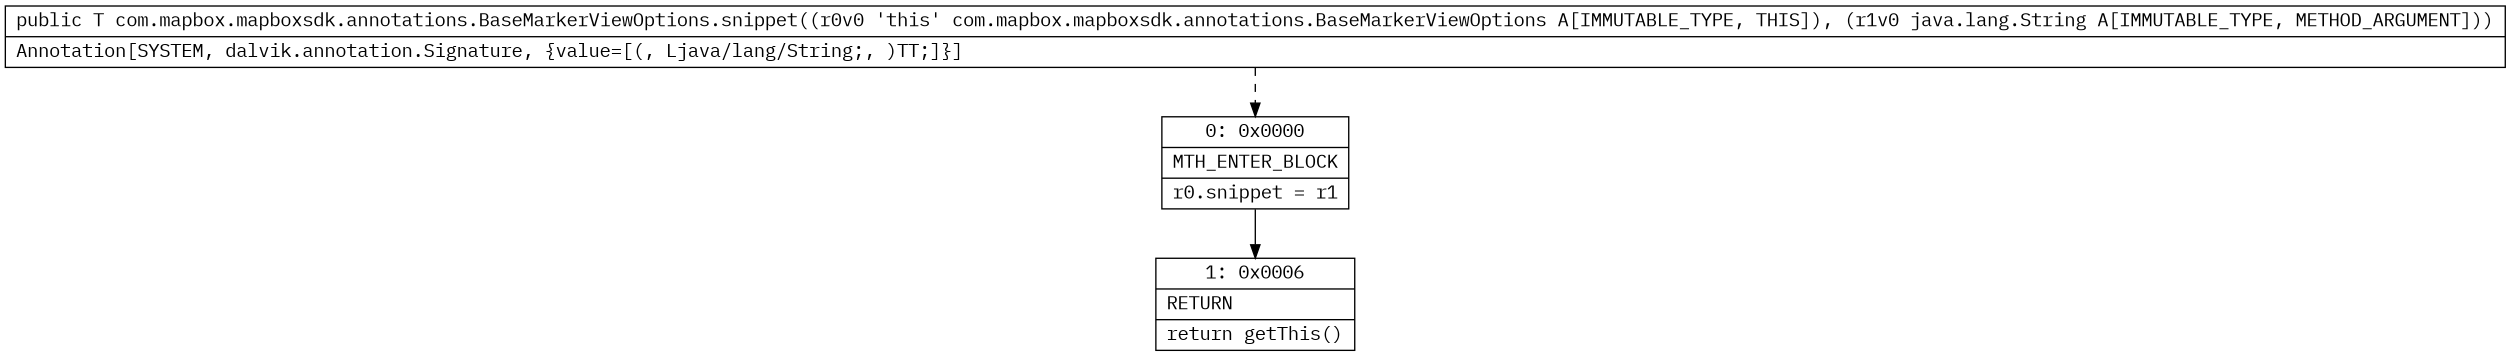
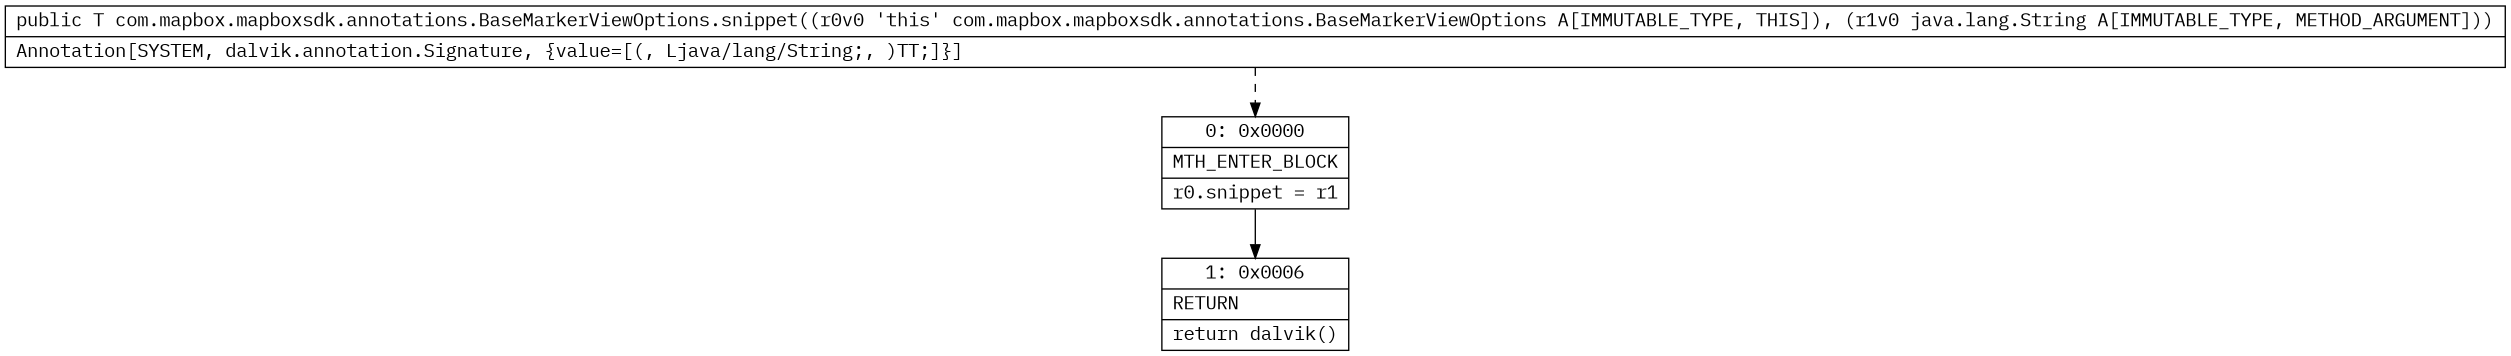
(1255, 334) -> (1255, 334)
